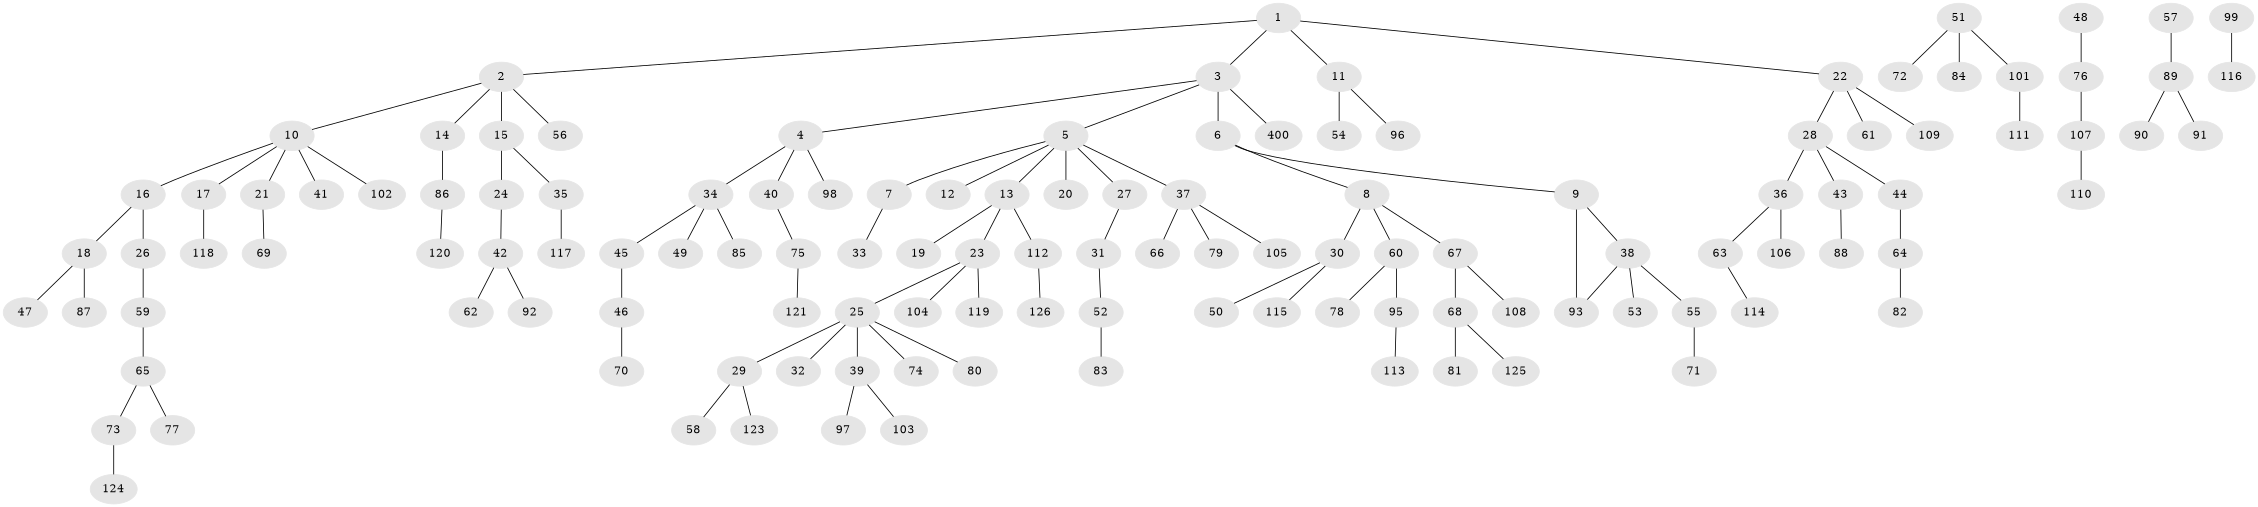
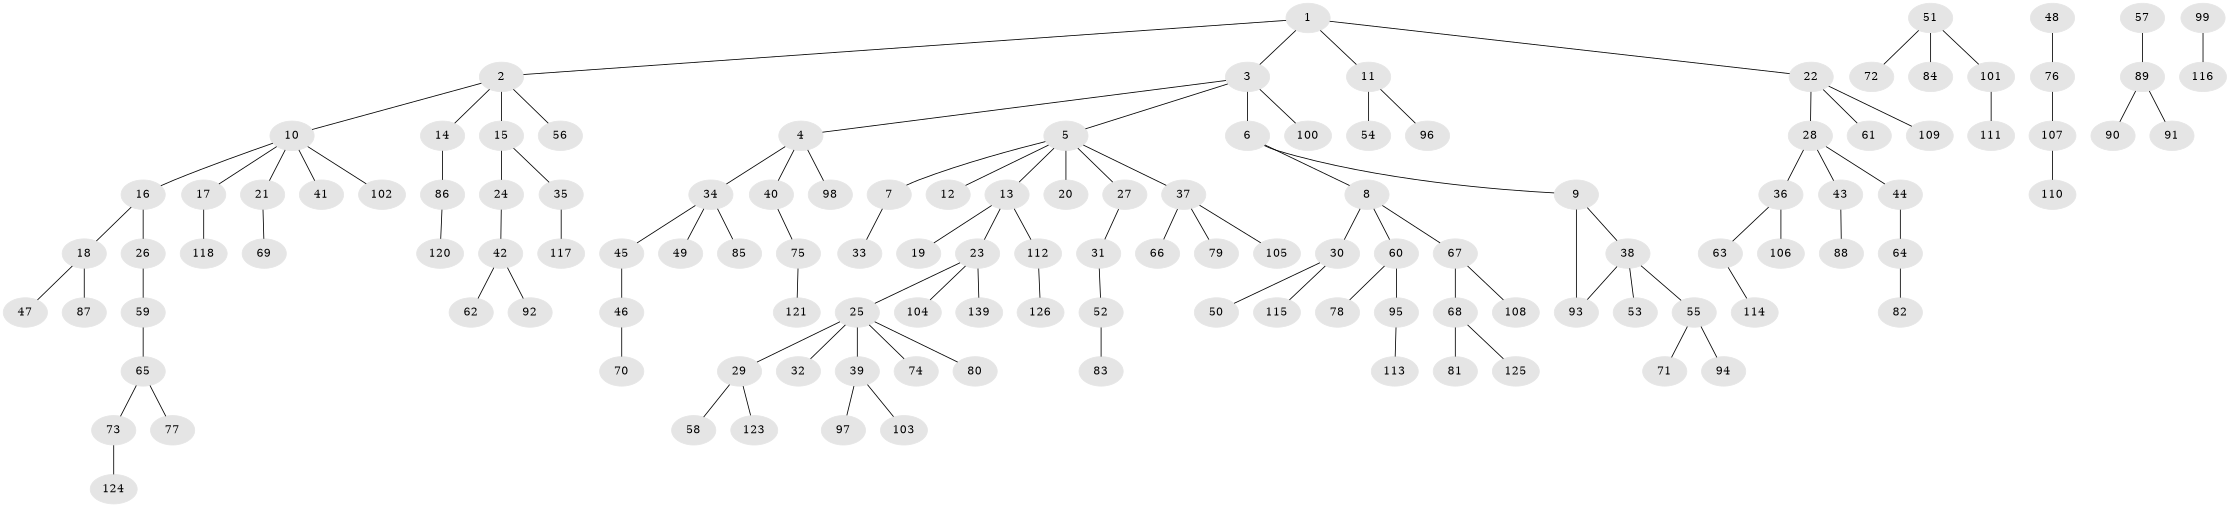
(1279, 136) -> (1308, 136)
(979, 312) -> (979, 312)
none -> (1724, 371)
